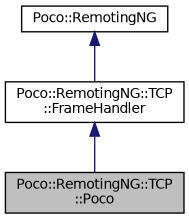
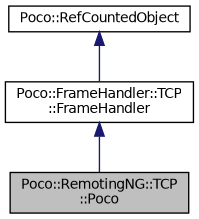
(95, 19) -> (99, 19)
(95, 102) -> (99, 102)
